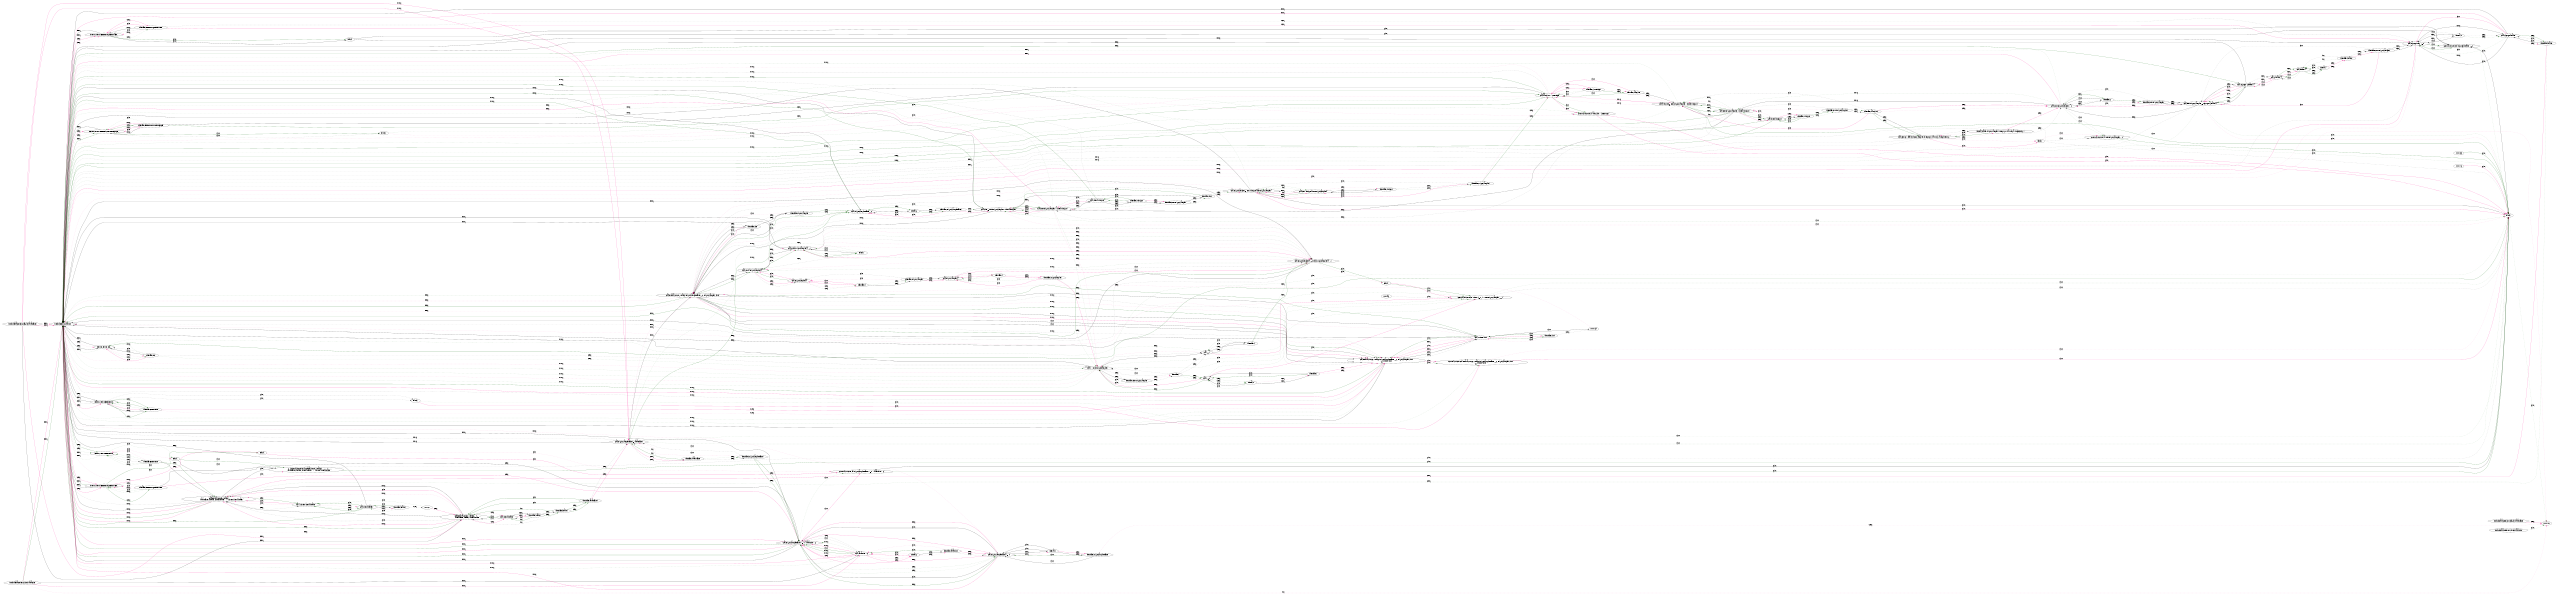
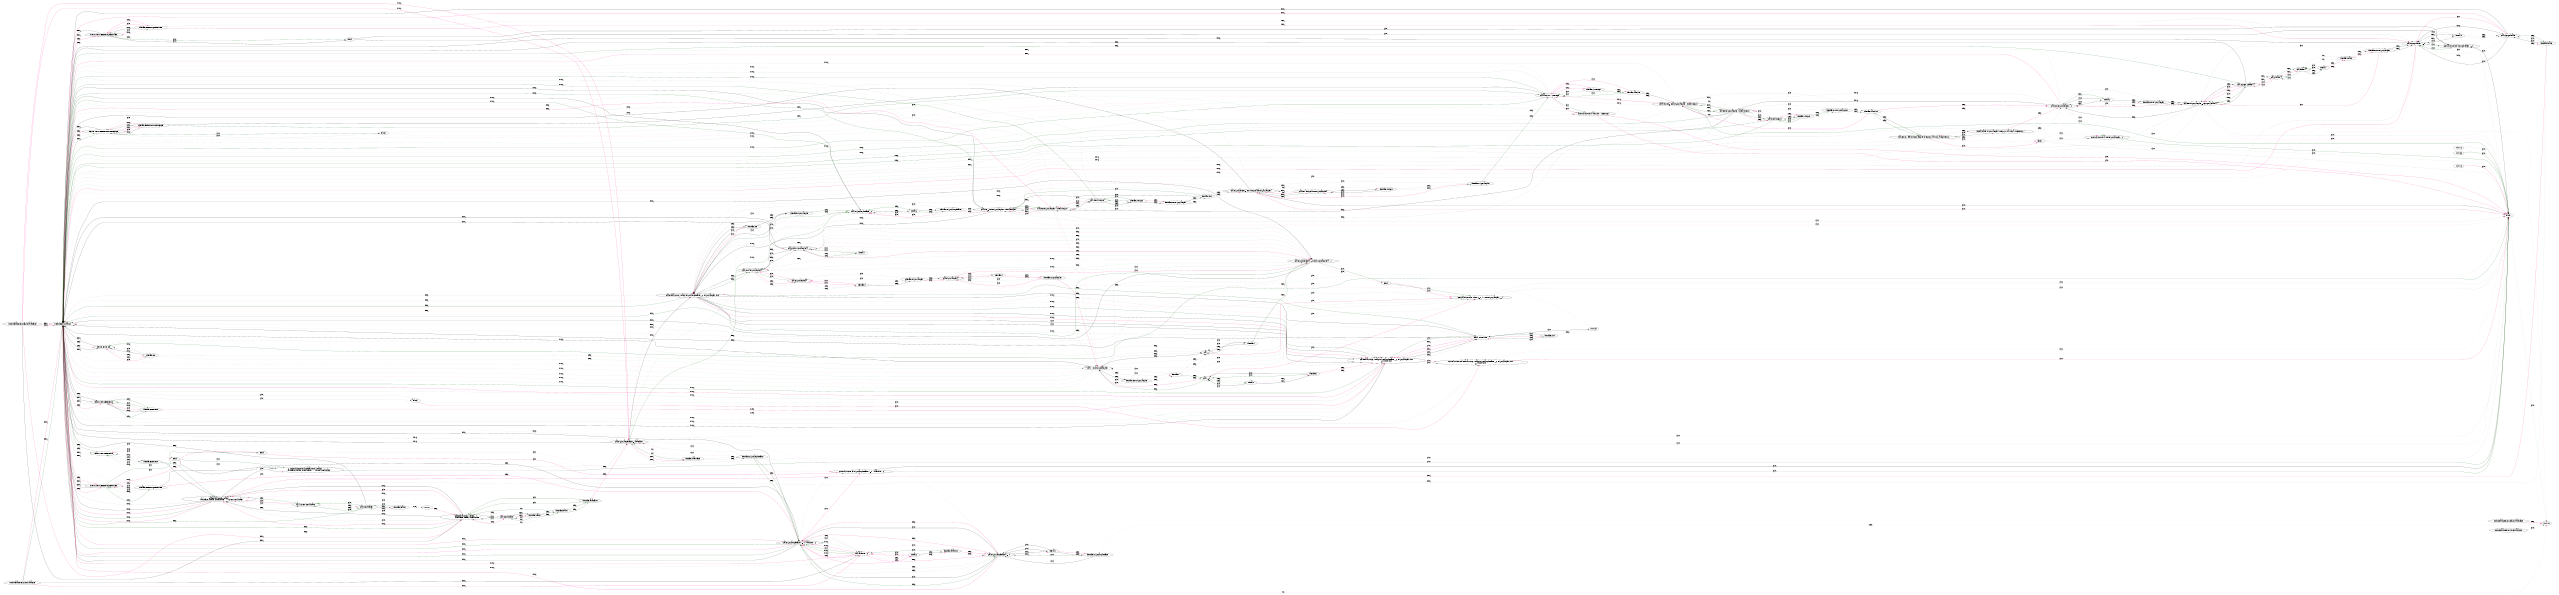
(2416, 44) -> (2416, 44)
(2459, 46) -> (2459, 46)
(2107, 100) -> (2107, 100)
(104, 132) -> (104, 132)
none -> (2459, 148)
(862, 253) -> (862, 253)
(1386, 296) -> none
(1481, 338) -> (1481, 338)
